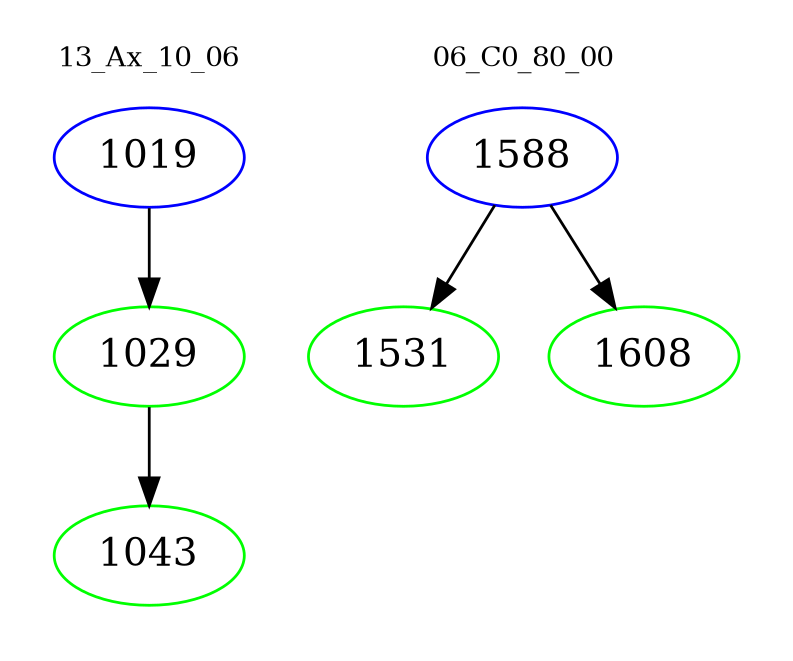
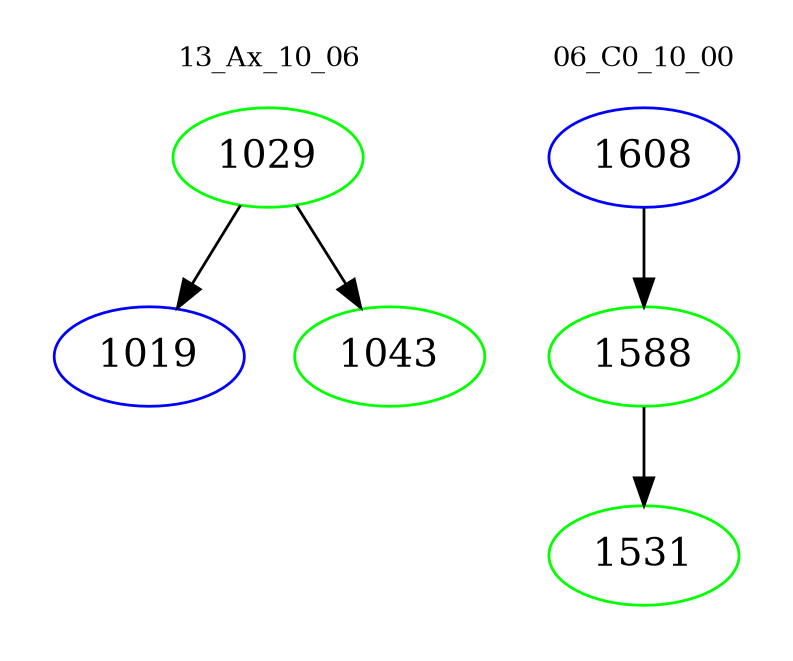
(524, 59) -> (644, 59)
(522, 158) -> (644, 357)
(149, 243) -> (216, 245)
(575, 245) -> (644, 243)
(644, 357) -> (644, 158)
